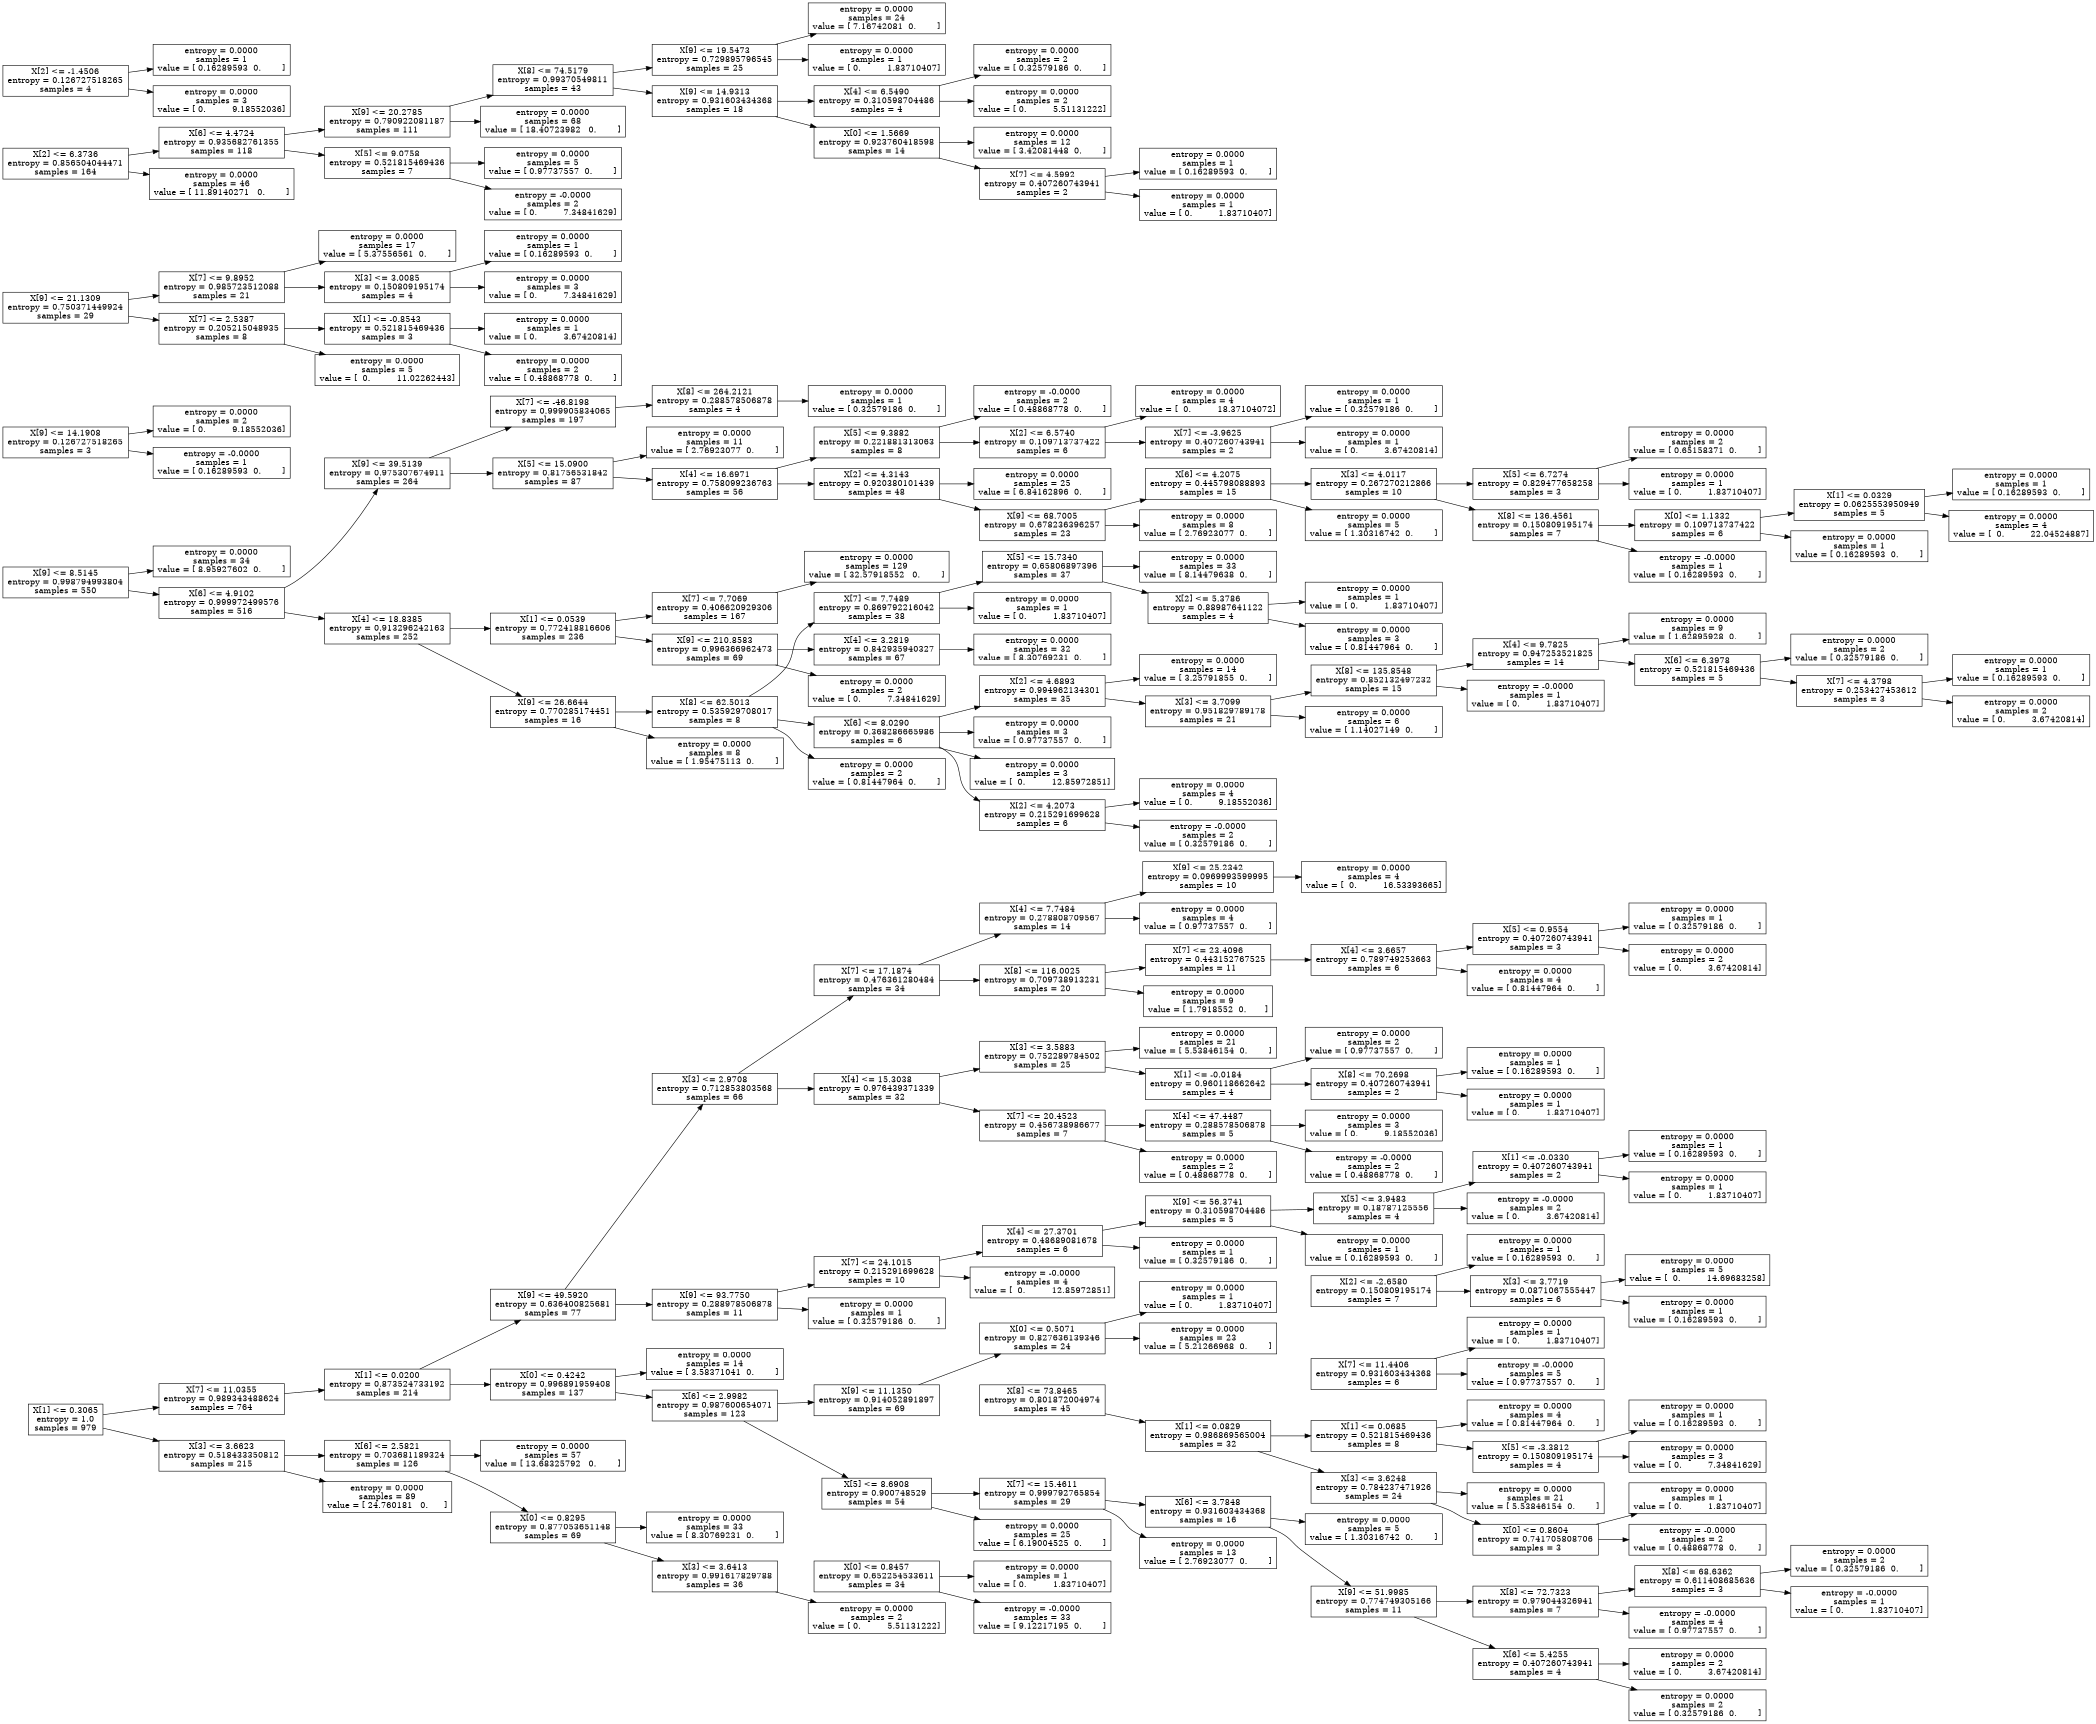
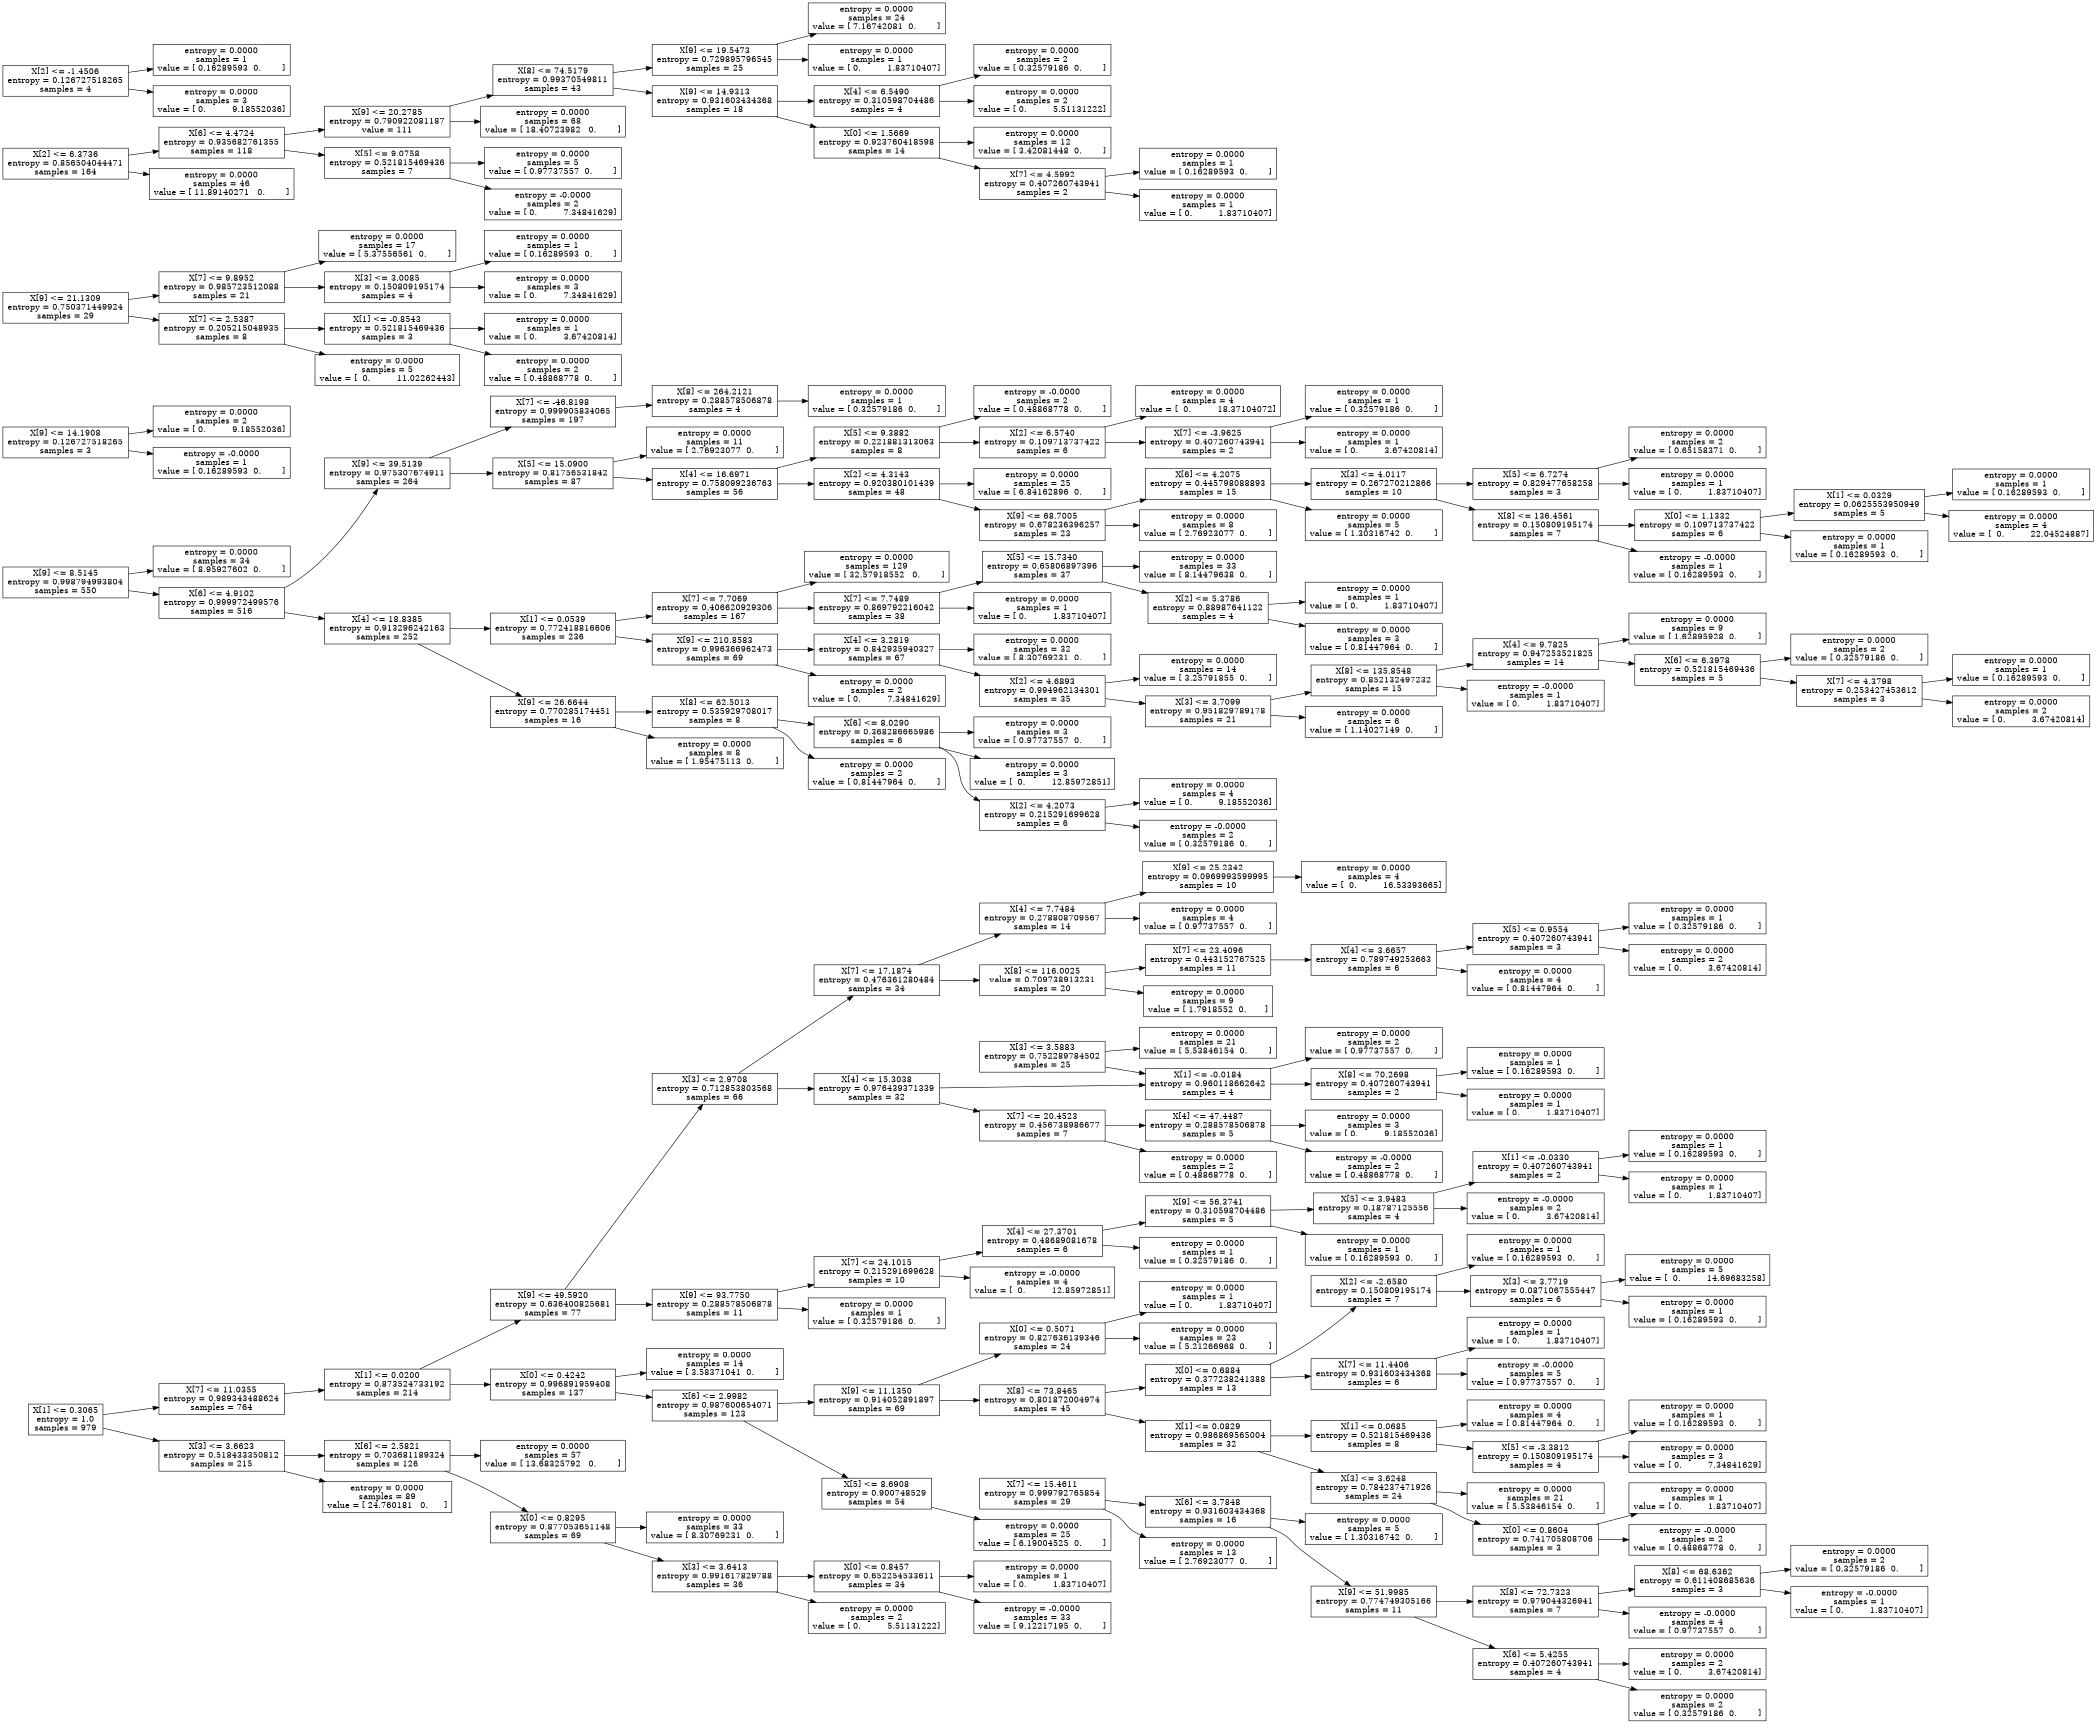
(387, 122) -> (387, 122)
(789, 663) -> (793, 608)
(957, 712) -> (957, 670)
(1042, 980) -> (1042, 980)
(957, 1073) -> (1039, 1087)
(715, 1305) -> (715, 1305)
none -> (1208, 1380)
none -> (957, 1400)
(953, 1494) -> none
none -> (793, 1576)
